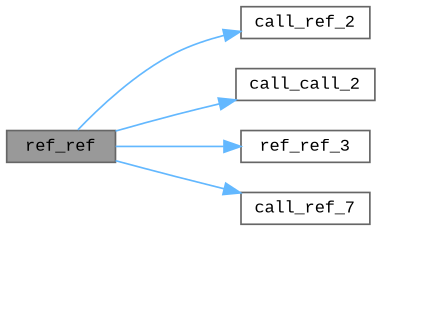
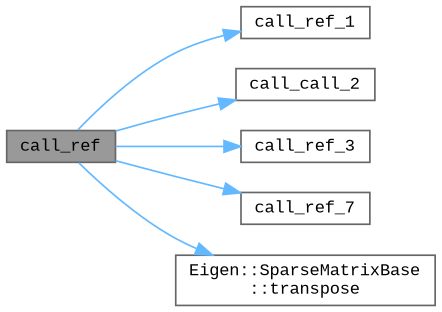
(305, 23) -> (305, 23)
(61, 146) -> (61, 146)
(305, 146) -> (305, 146)
none -> (305, 280)
